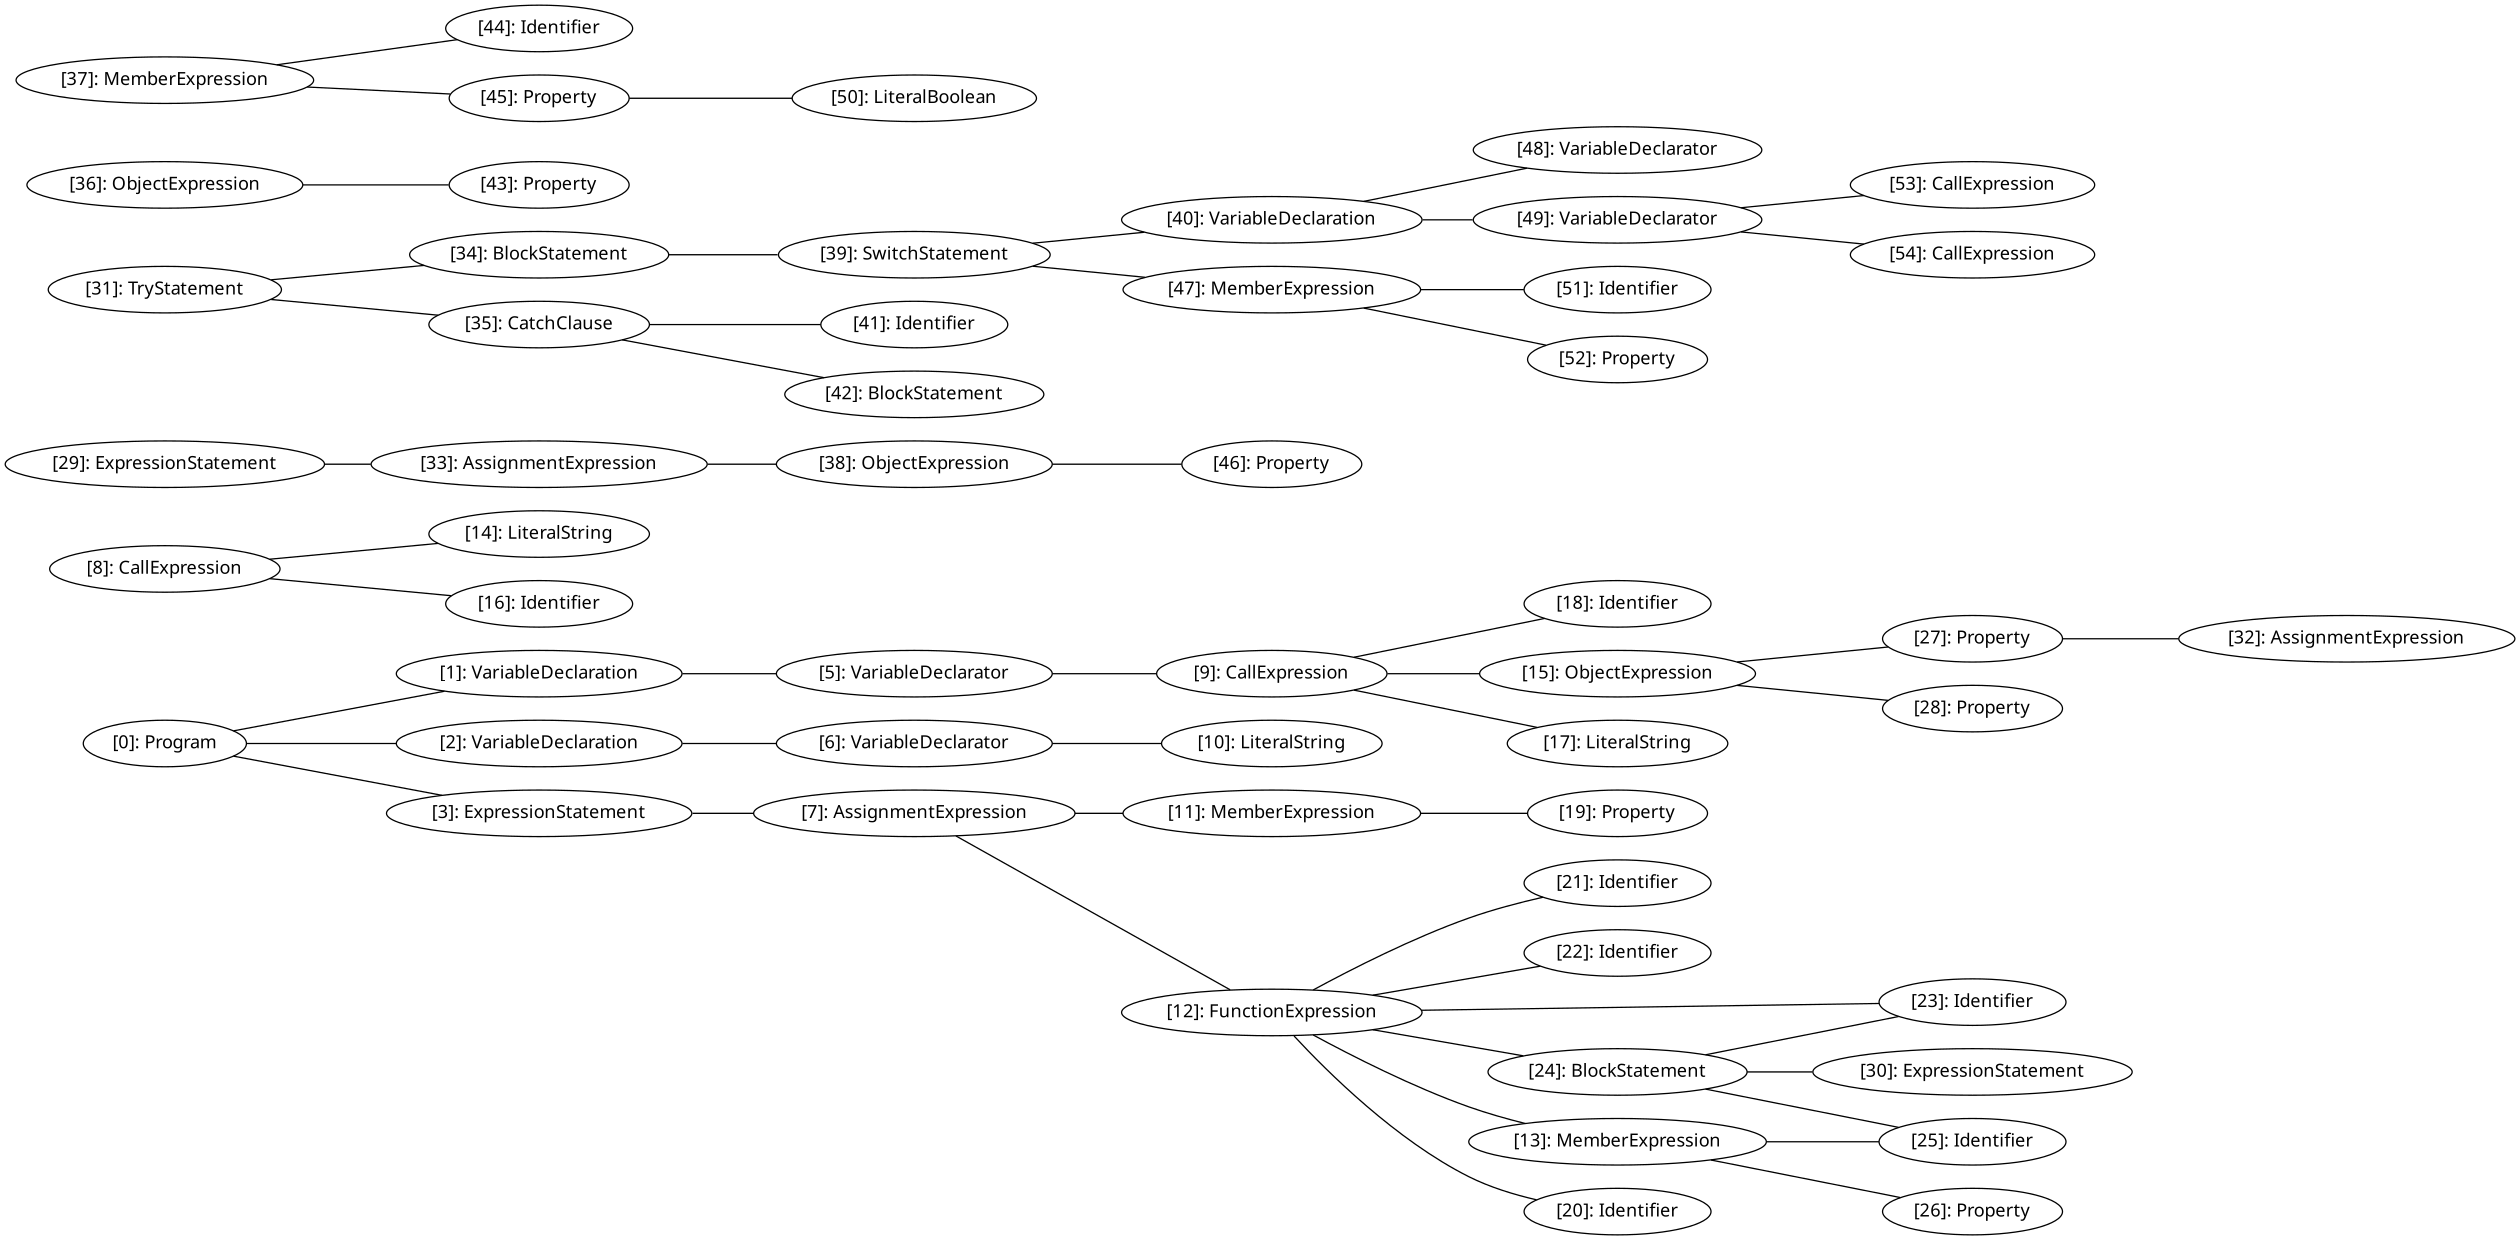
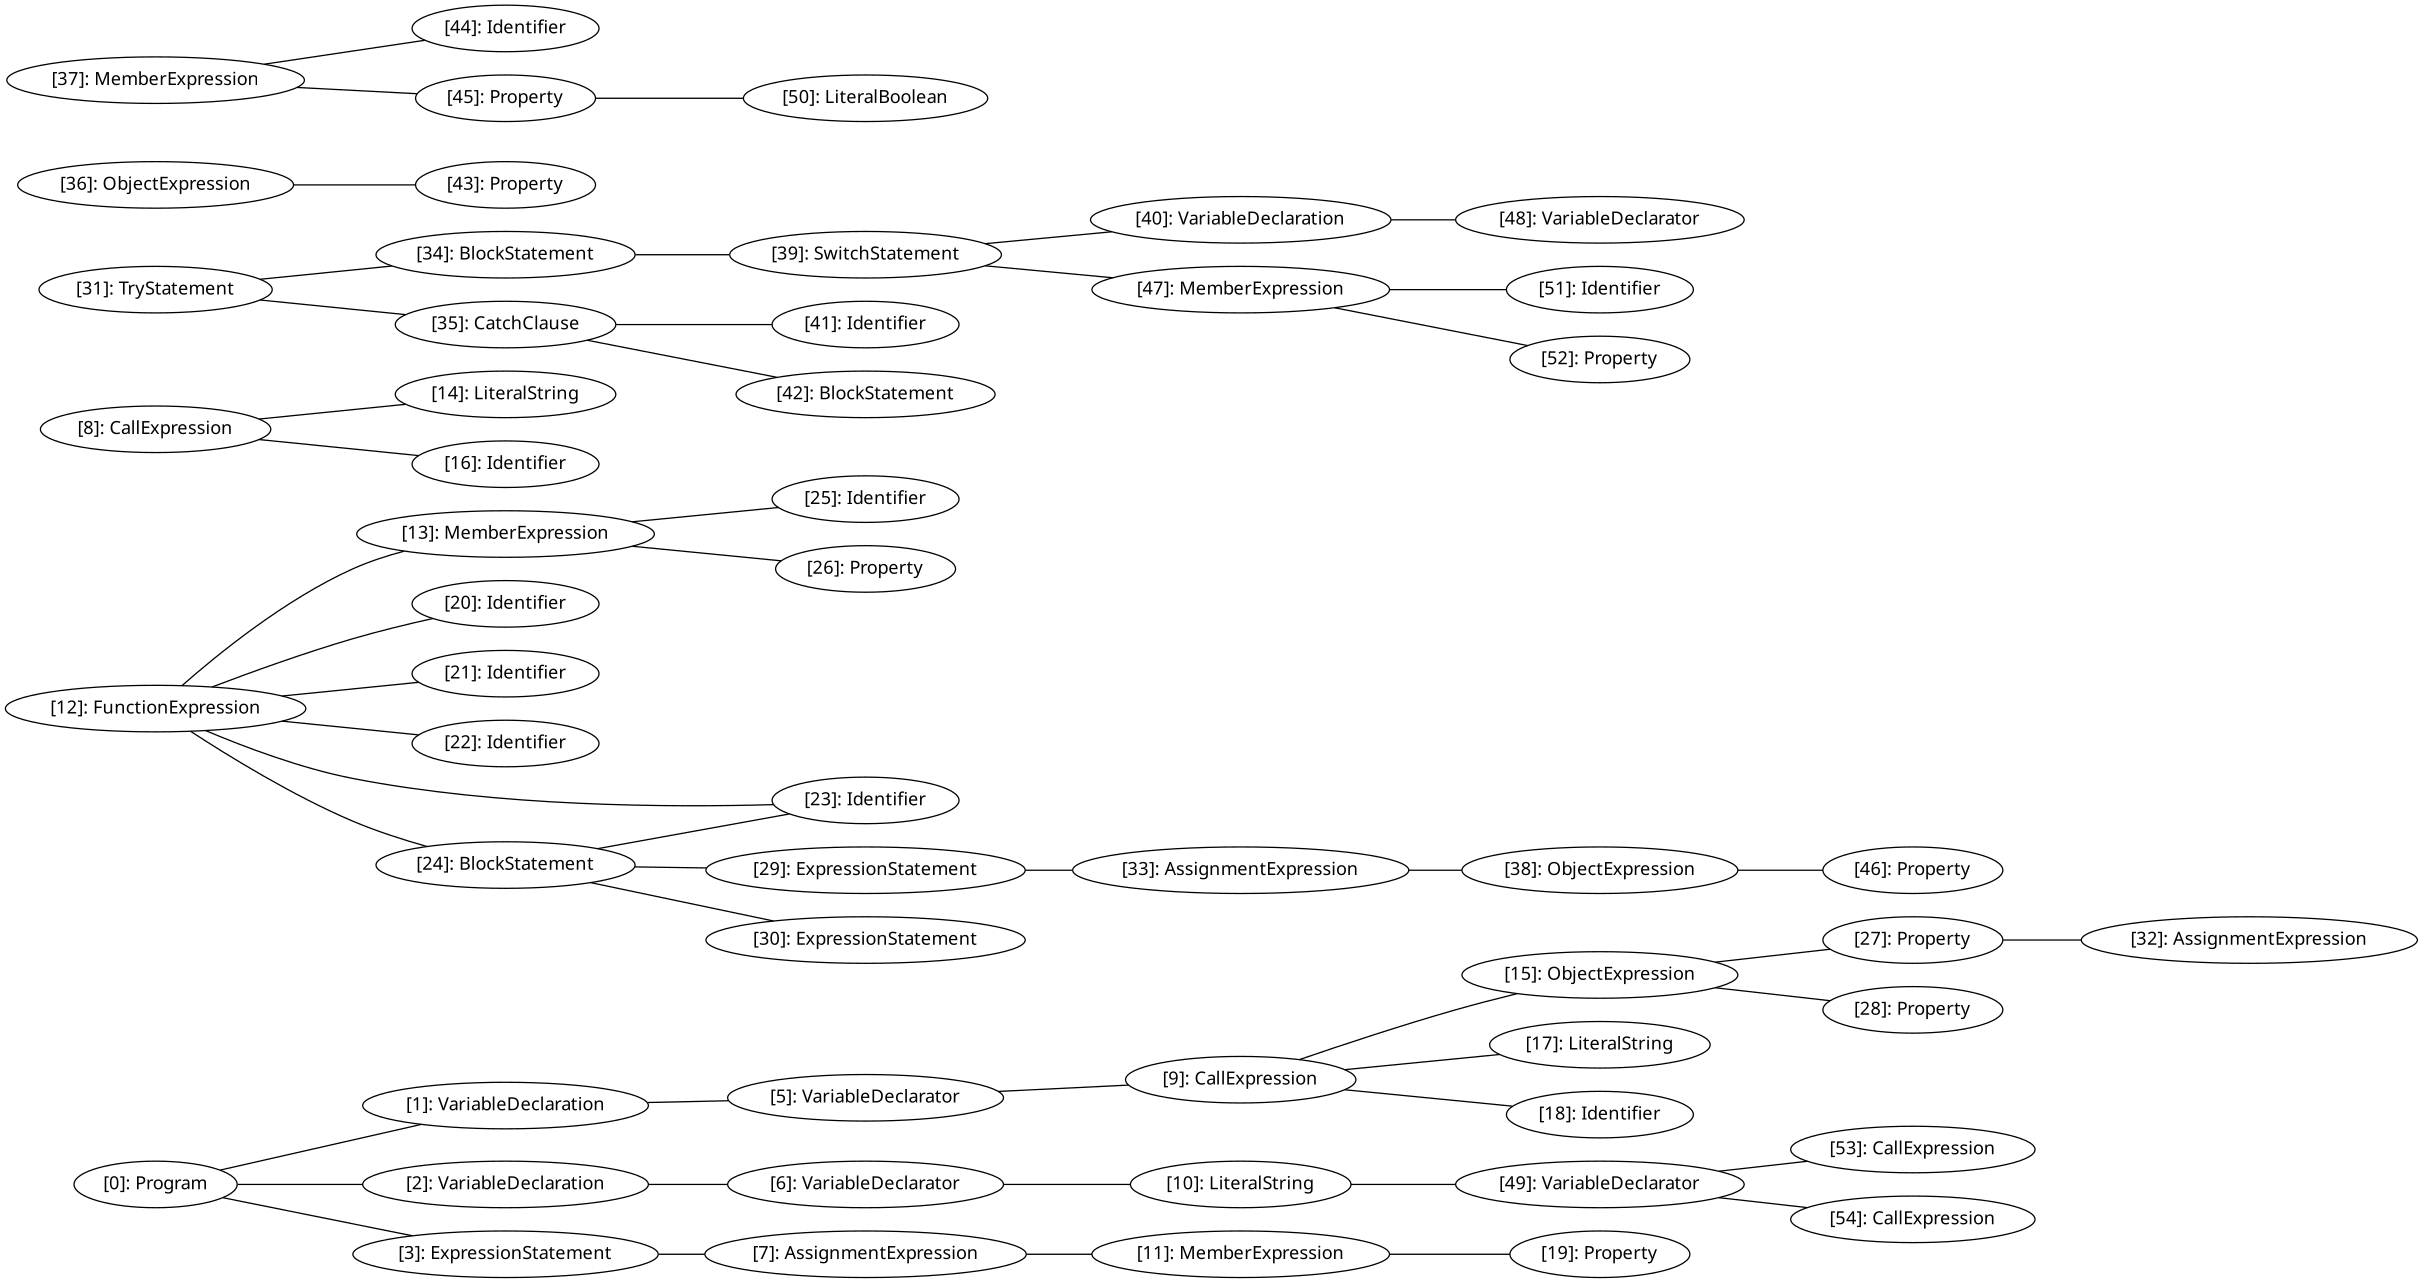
(1448, 220) -> (1403, 1184)
(1093, 913) -> none
(1802, 1108) -> (671, 867)
